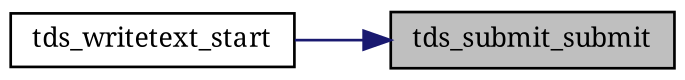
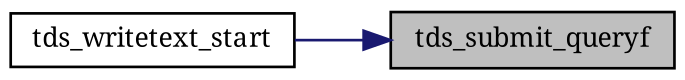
(533, 40) -> (533, 40)
